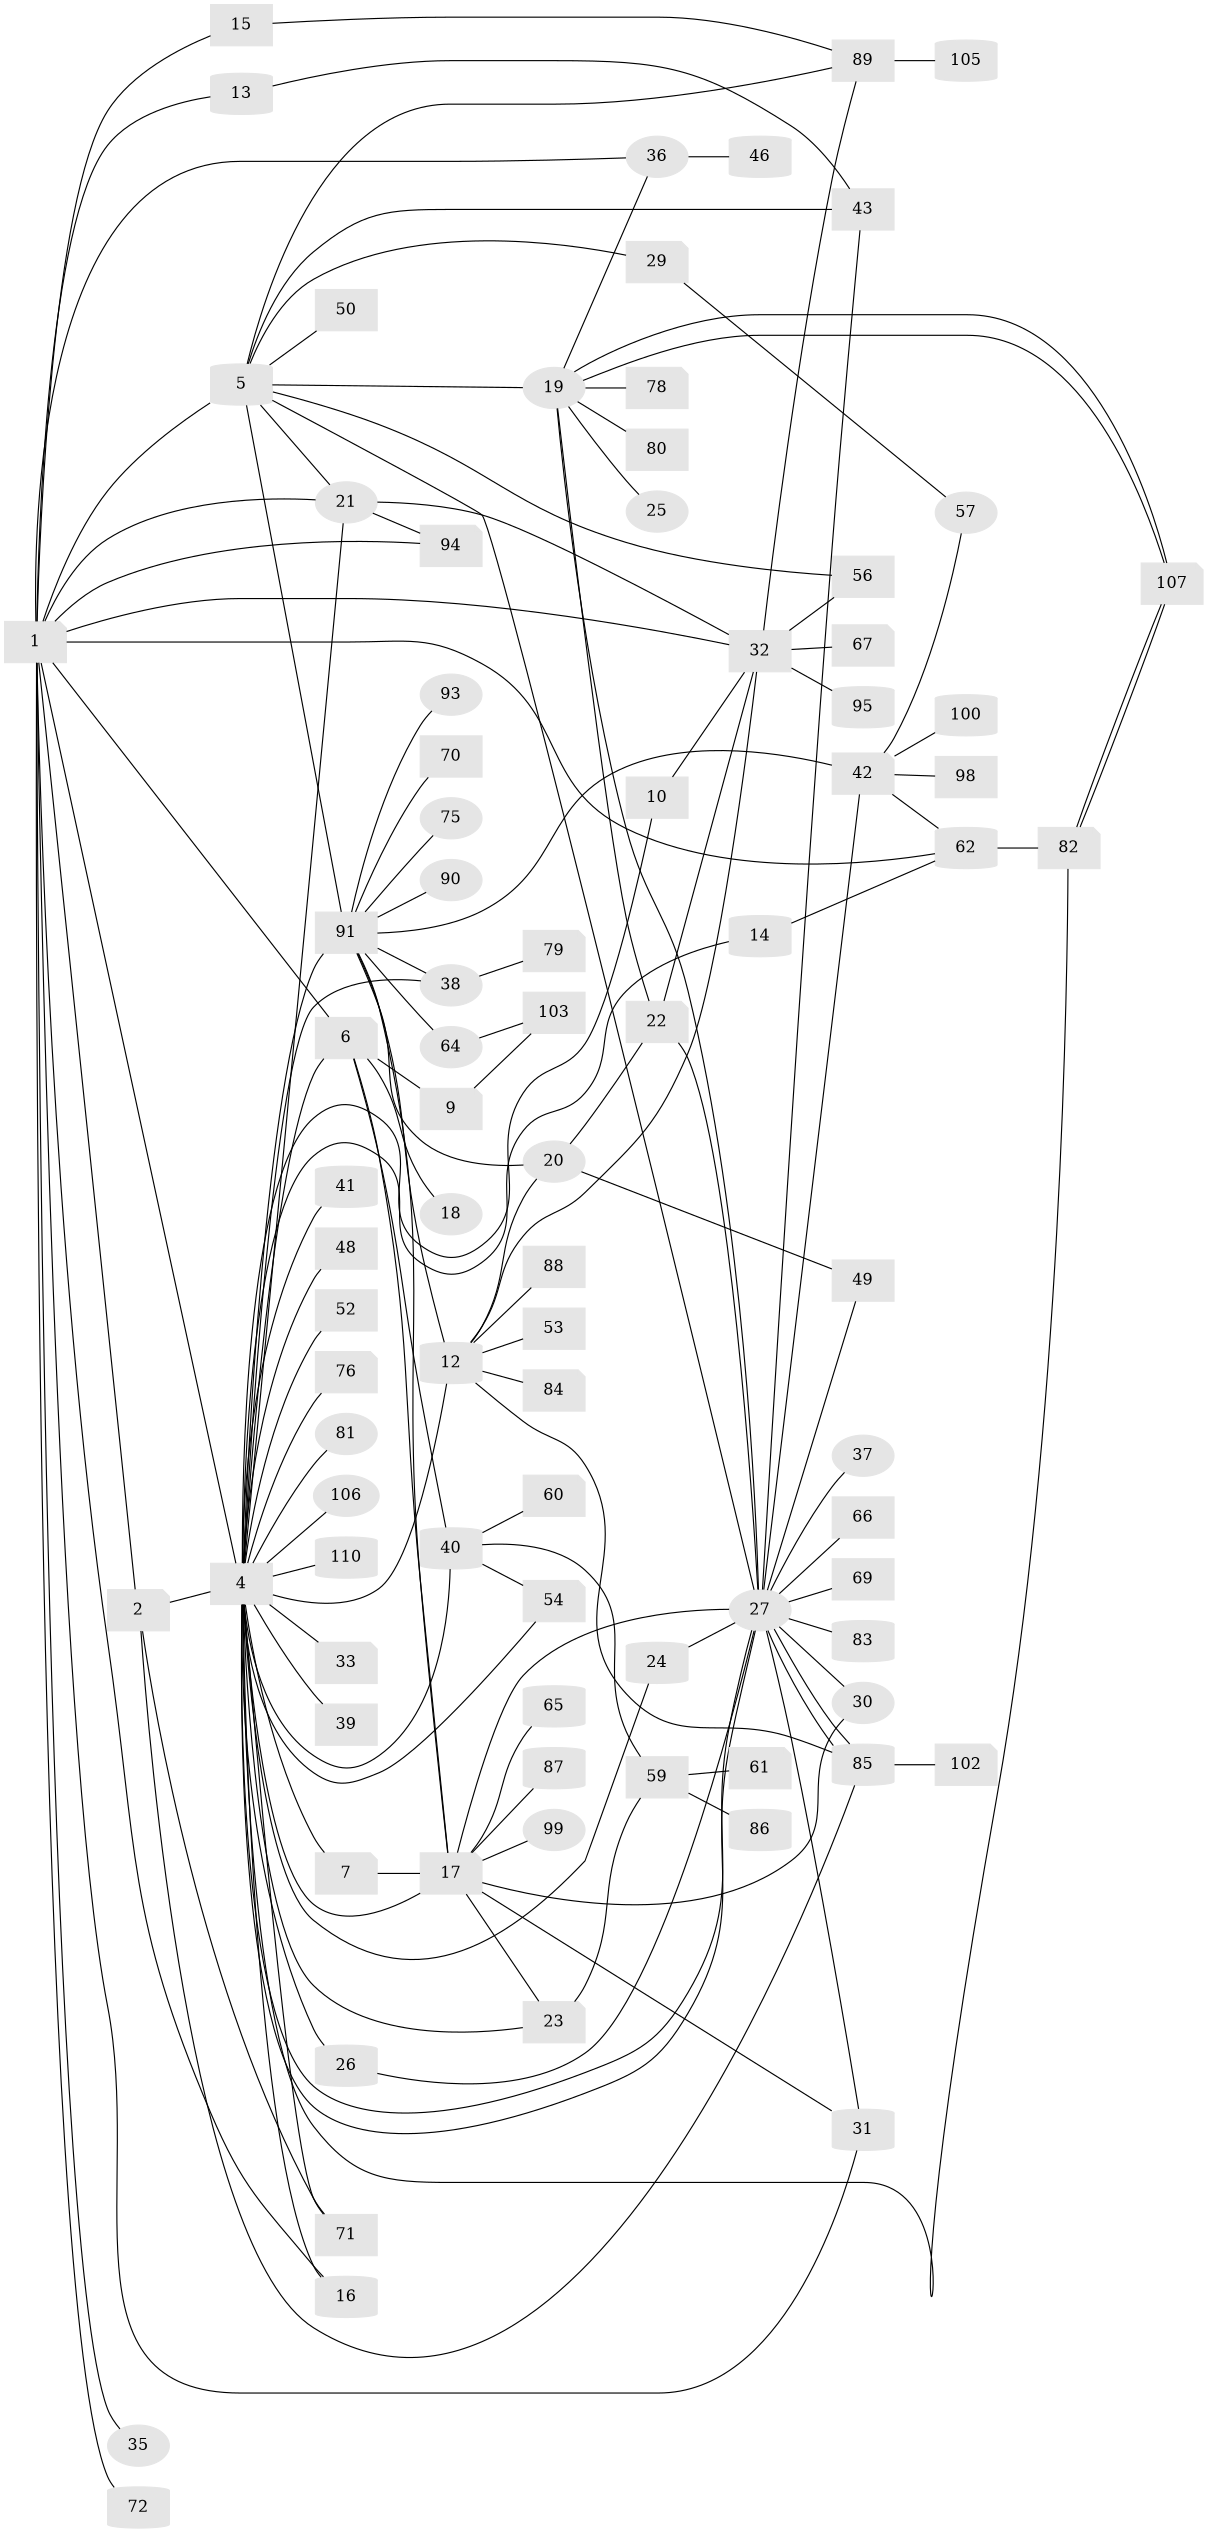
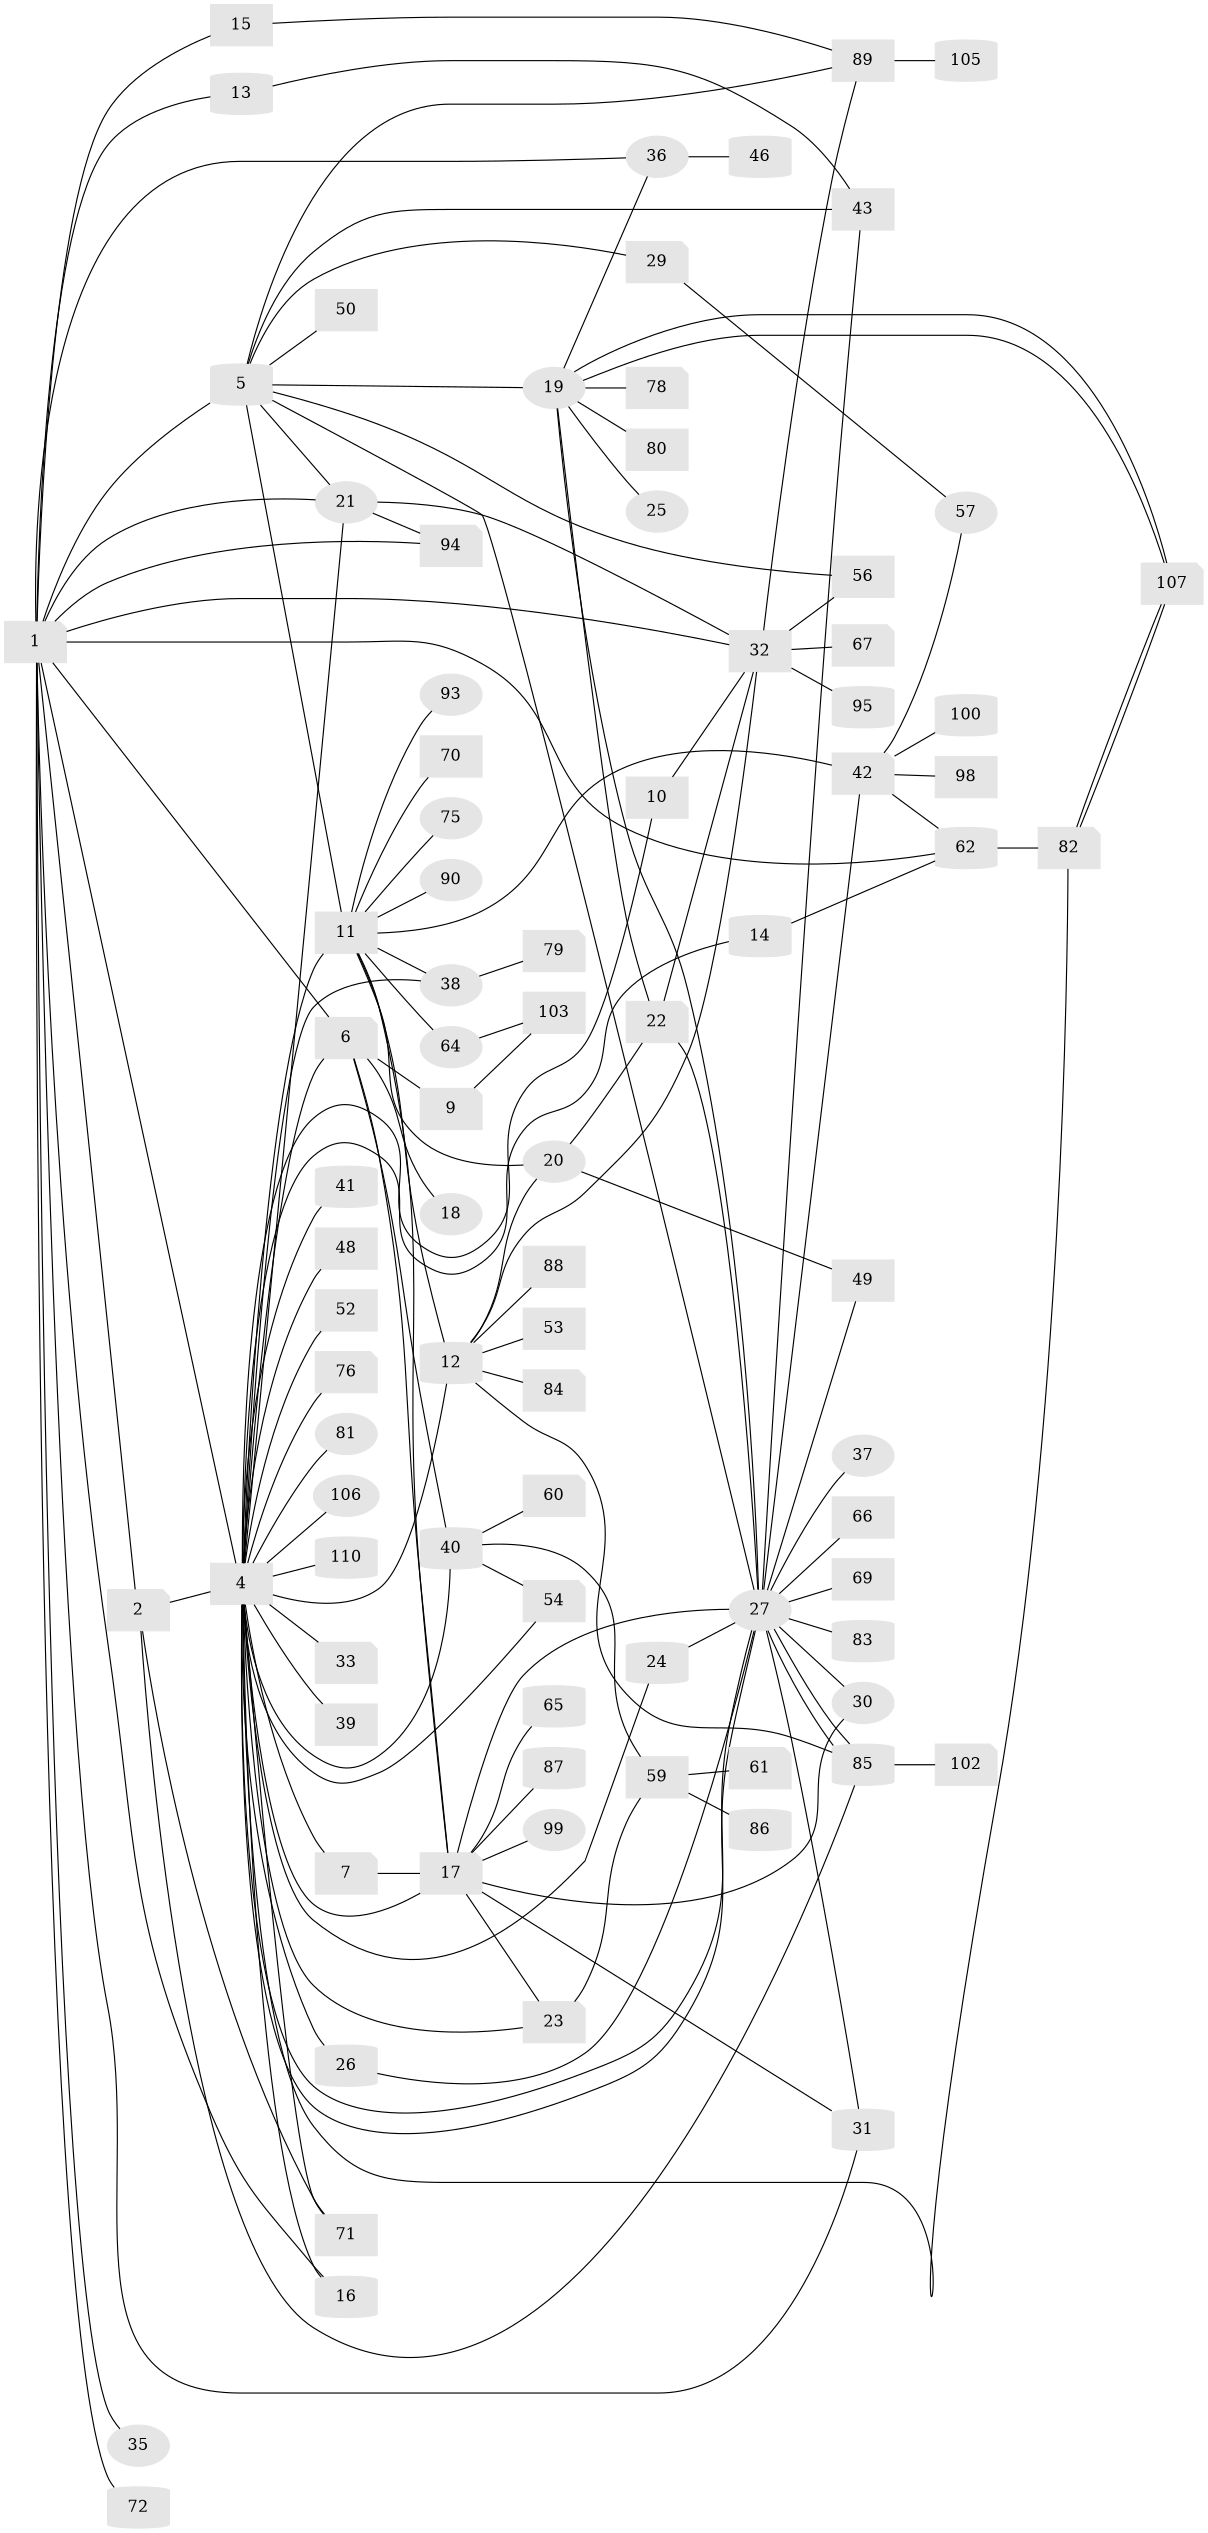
(346, 933) -> (346, 933)
